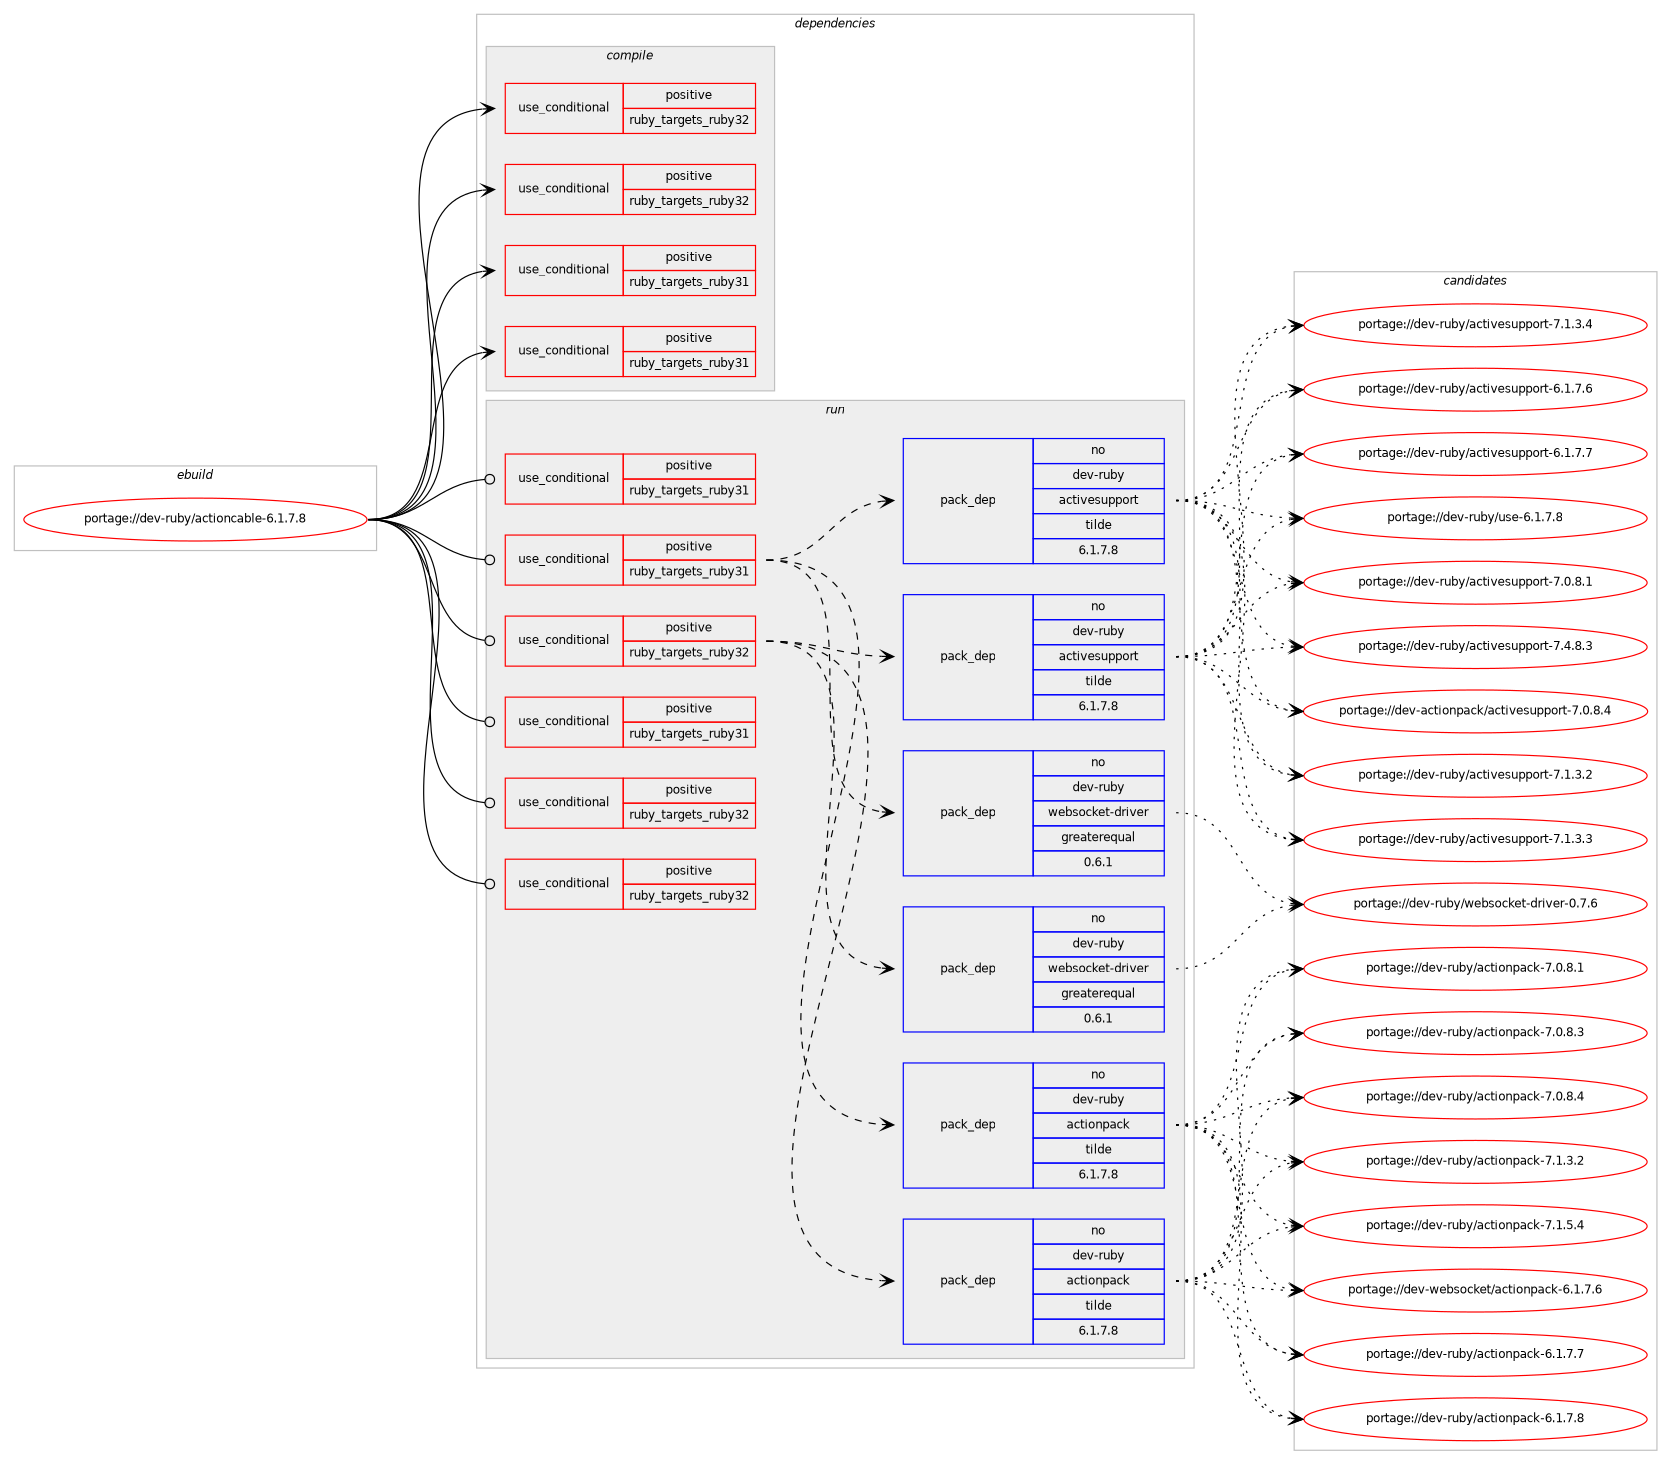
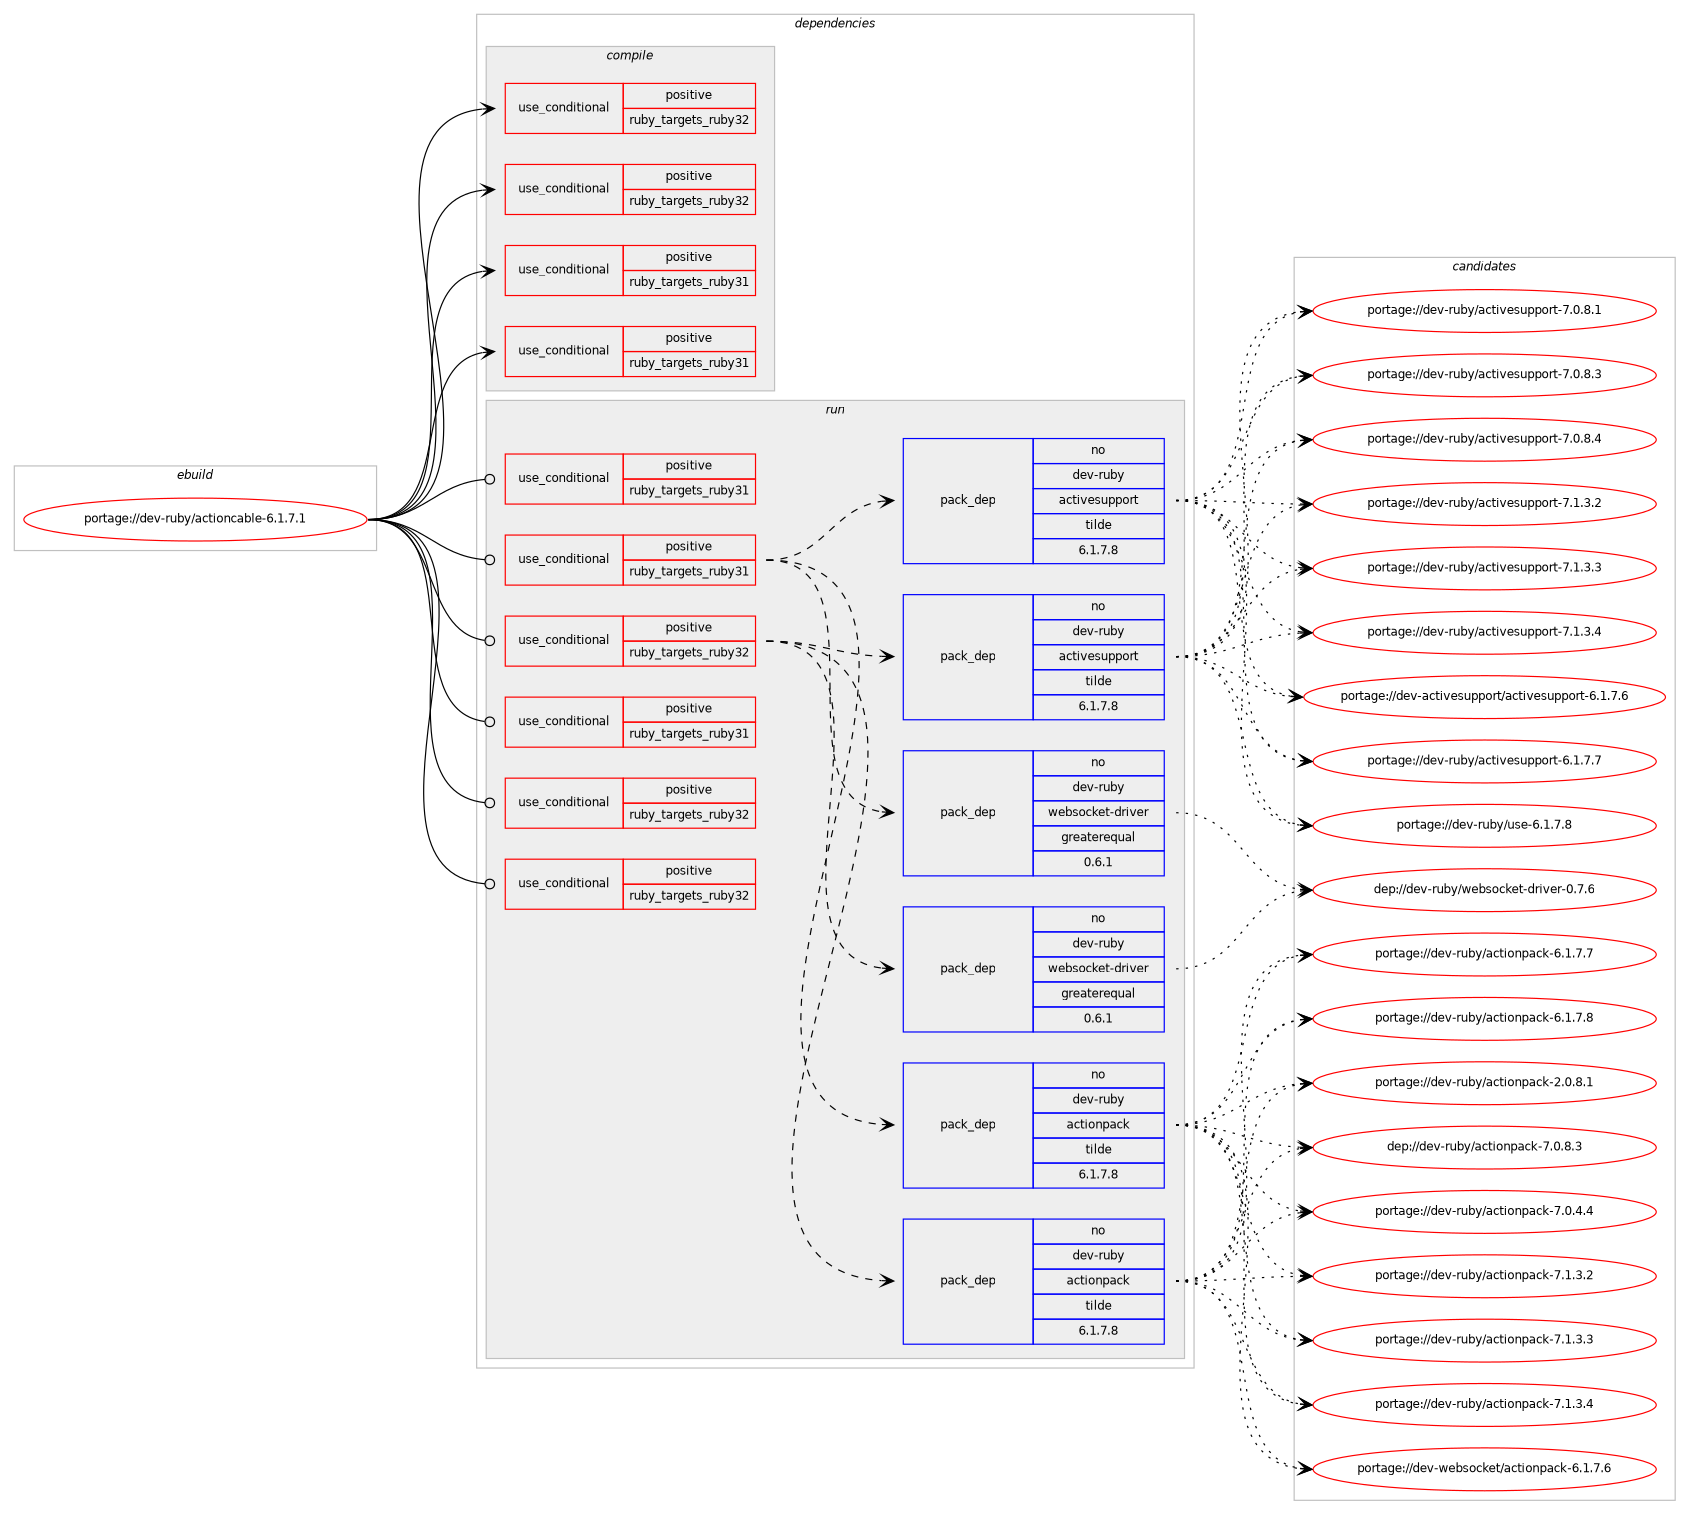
(1476, 390) -> (1485, 697)
(195, 520) -> (195, 520)
(1476, 647) -> (1485, 375)
(1476, 711) -> (1485, 440)
(1476, 904) -> (1485, 890)
(1476, 969) -> (1485, 1083)
(1476, 1033) -> (1485, 1148)
(1476, 1098) -> (1485, 1212)
(1476, 1226) -> (1485, 1405)
none -> (1485, 1341)
